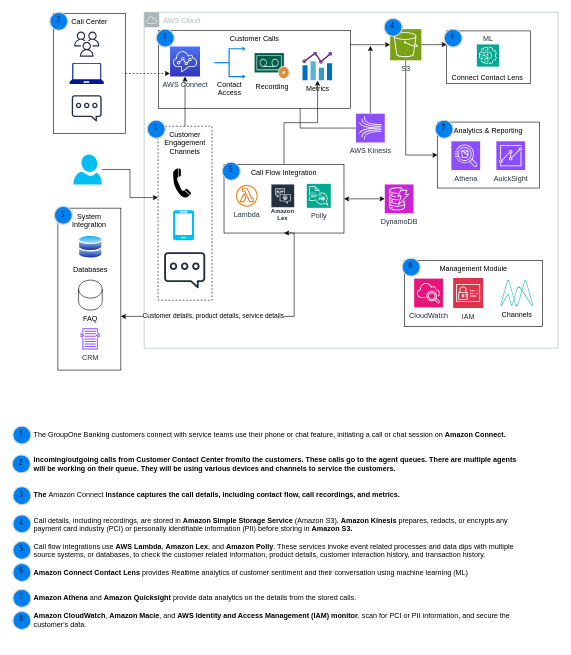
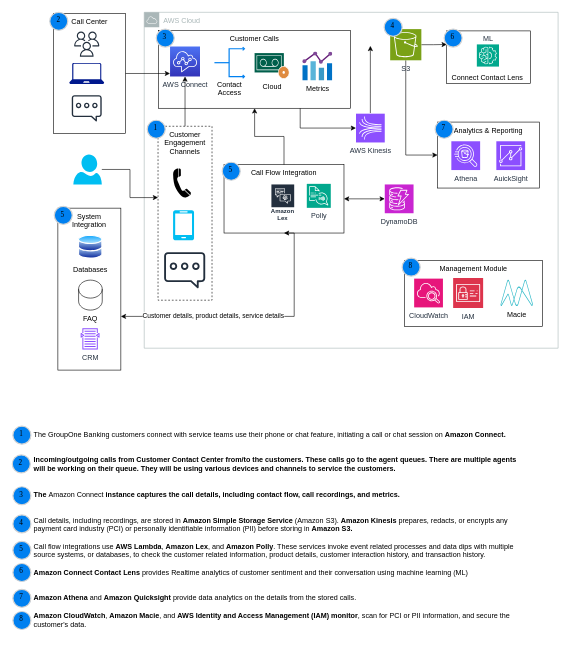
(384, 45) -> none
(146, 74) -> (146, 74)
(272, 87) -> (272, 87)
(318, 121) -> (258, 137)
(352, 128) -> (350, 128)
(247, 196) -> none
(517, 315) -> (517, 315)
